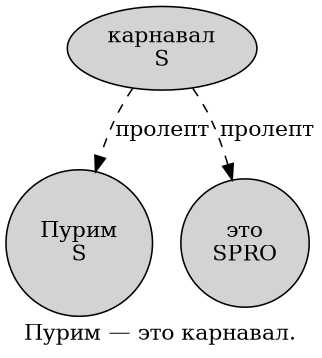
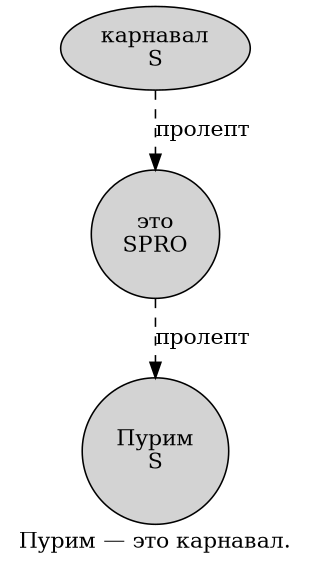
(114, 121) -> (155, 330)
